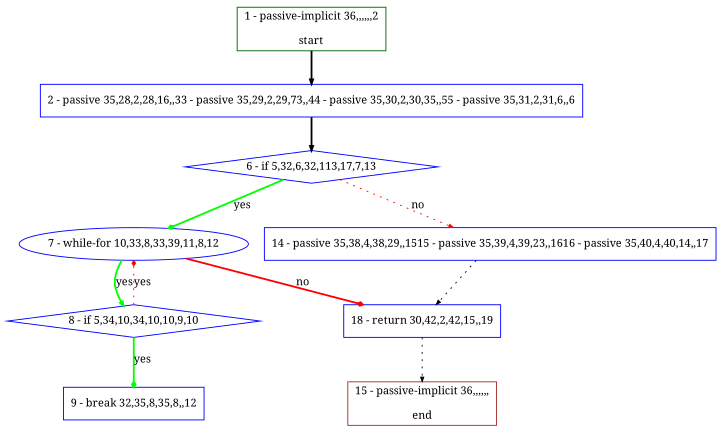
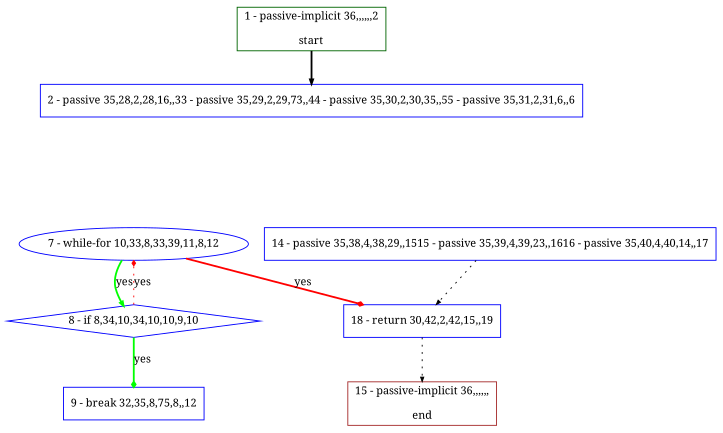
(312, 167) -> none
(303, 283) -> (303, 283)
(134, 321) -> (134, 321)
(134, 404) -> (134, 404)
